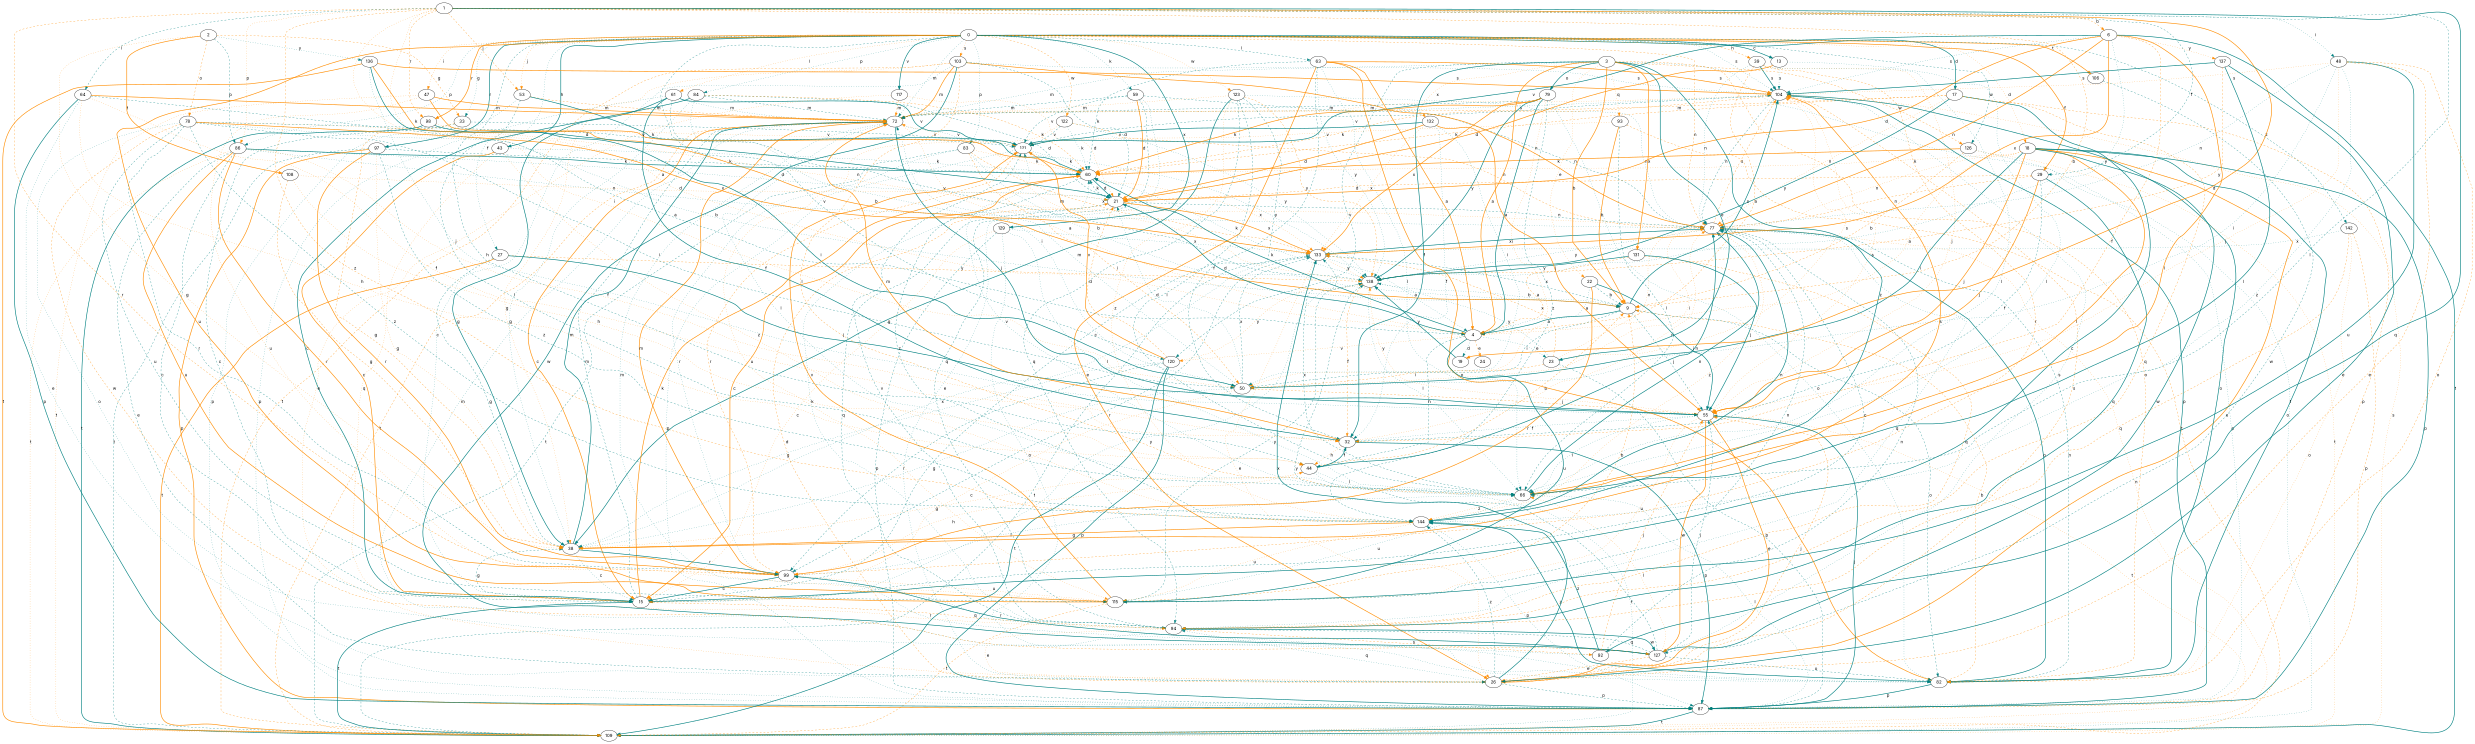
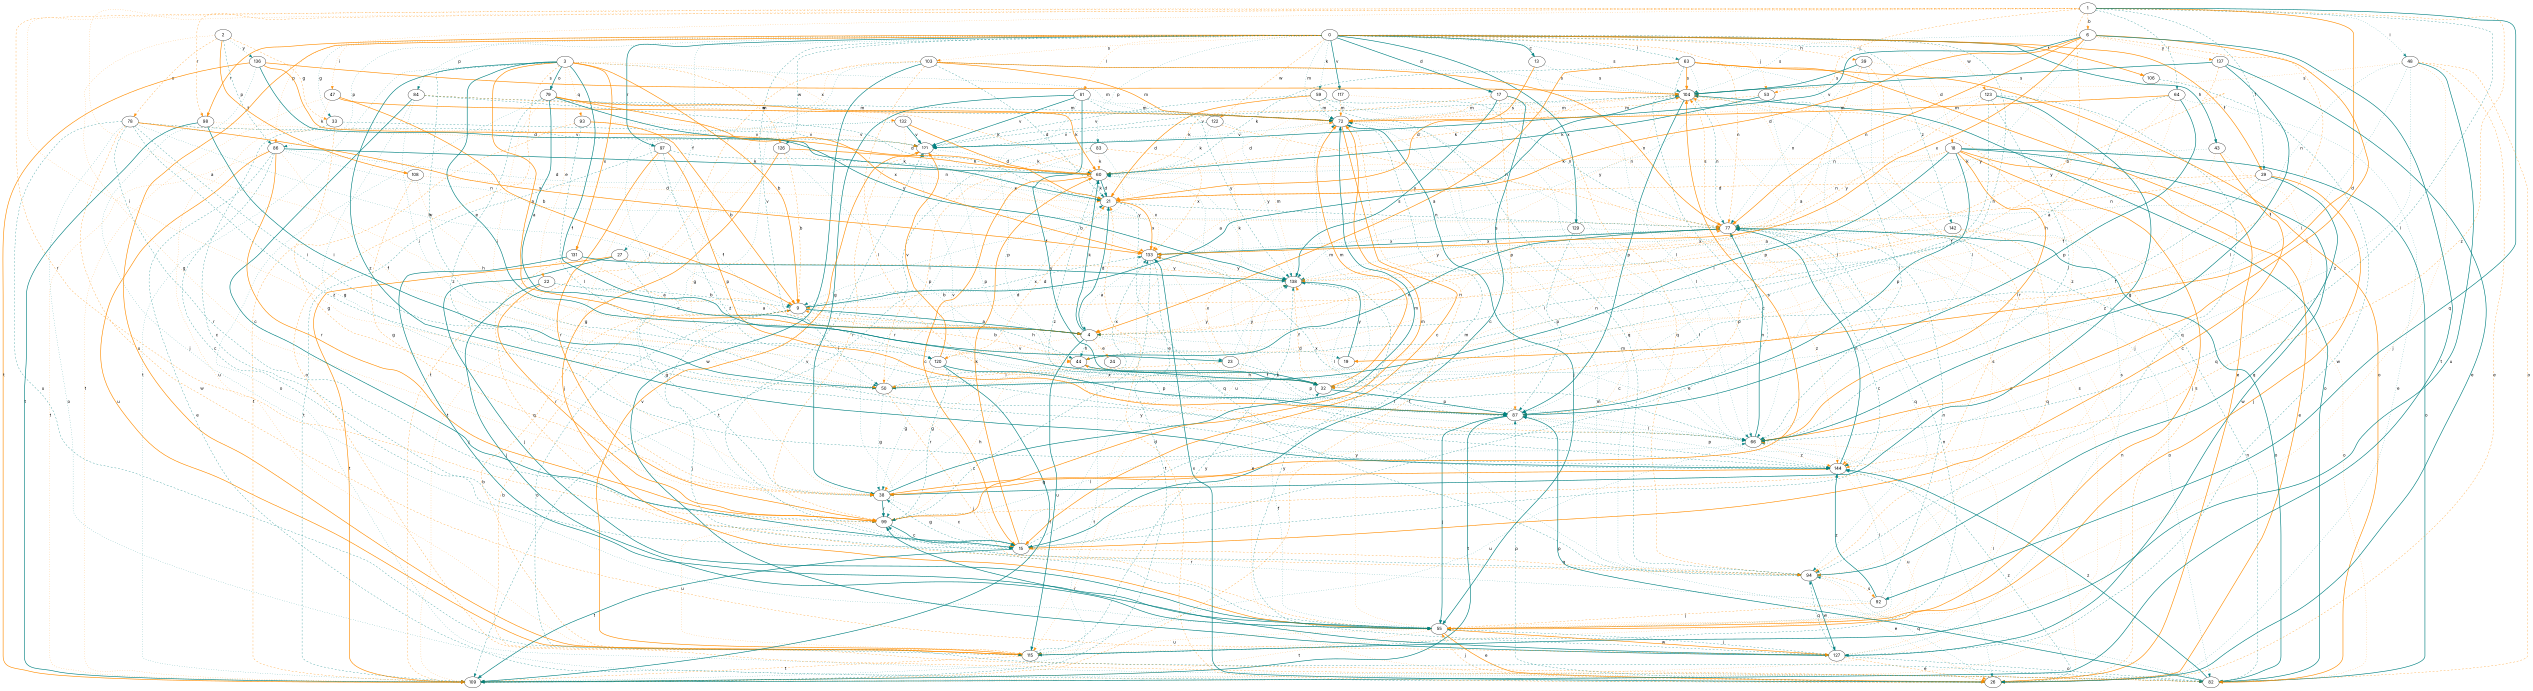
(1557, 275) -> (797, 548)
none -> (873, 318)
